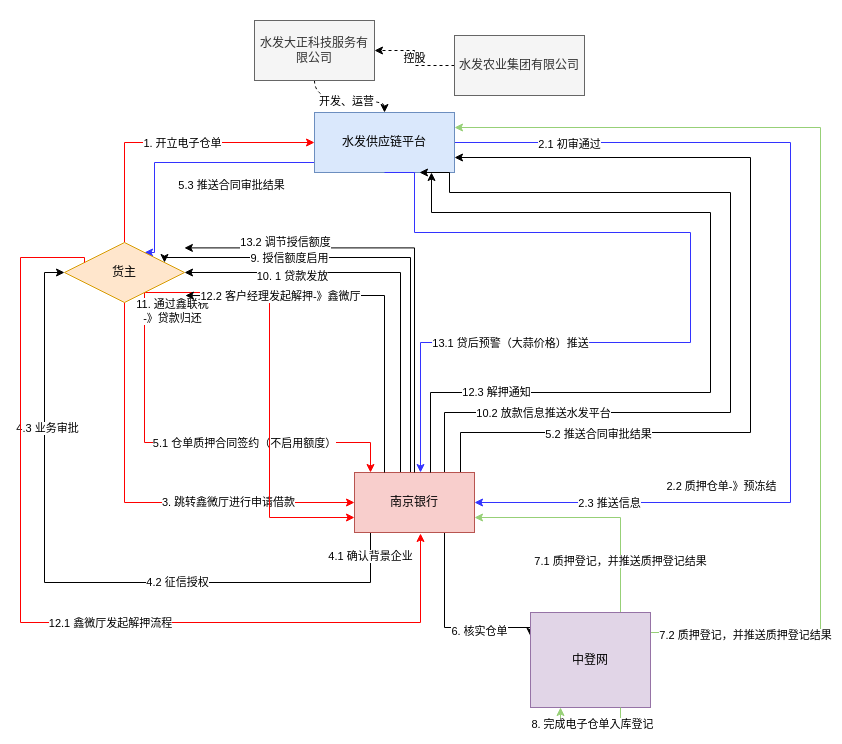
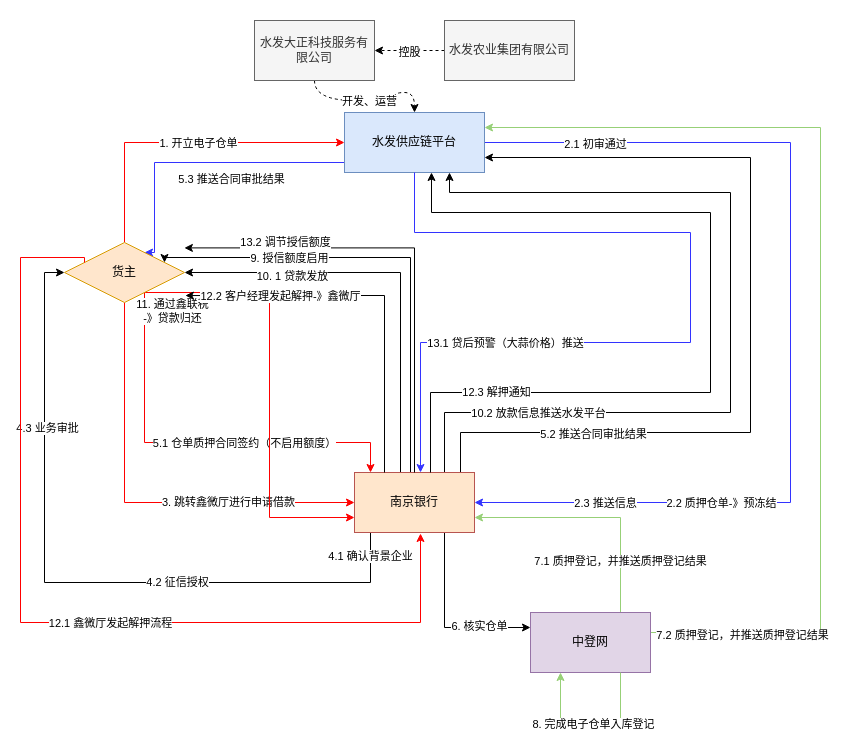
(520, 66) -> (510, 51)
(385, 143) -> (415, 143)
(415, 503) -> (415, 503)
(591, 660) -> (591, 643)
